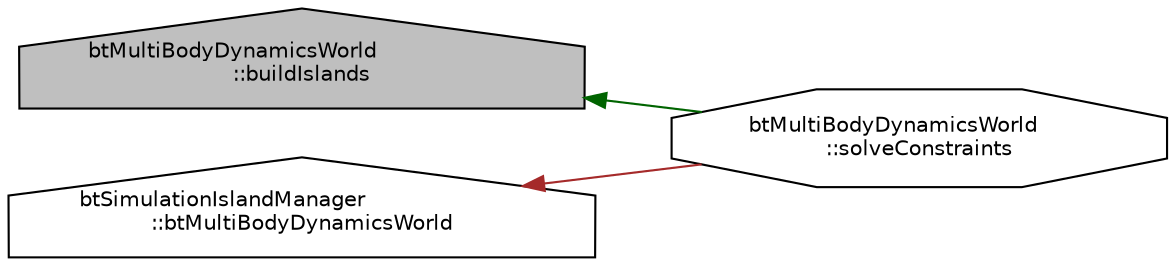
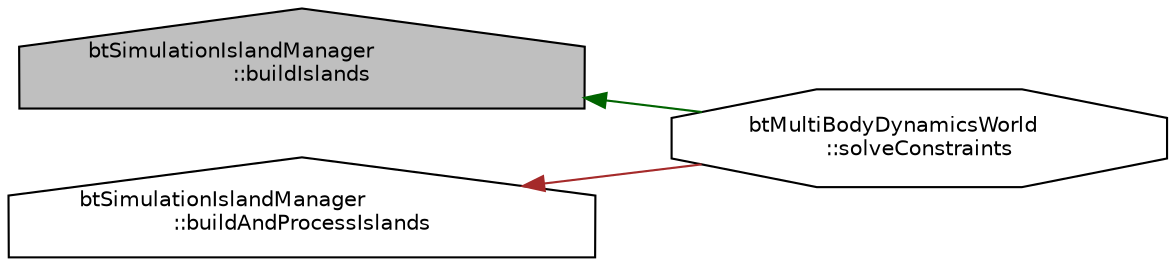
(302, 64) -> (302, 64)
(302, 213) -> (302, 213)
